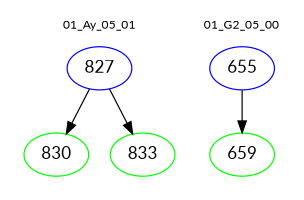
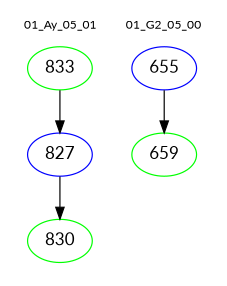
(118, 106) -> (60, 106)
